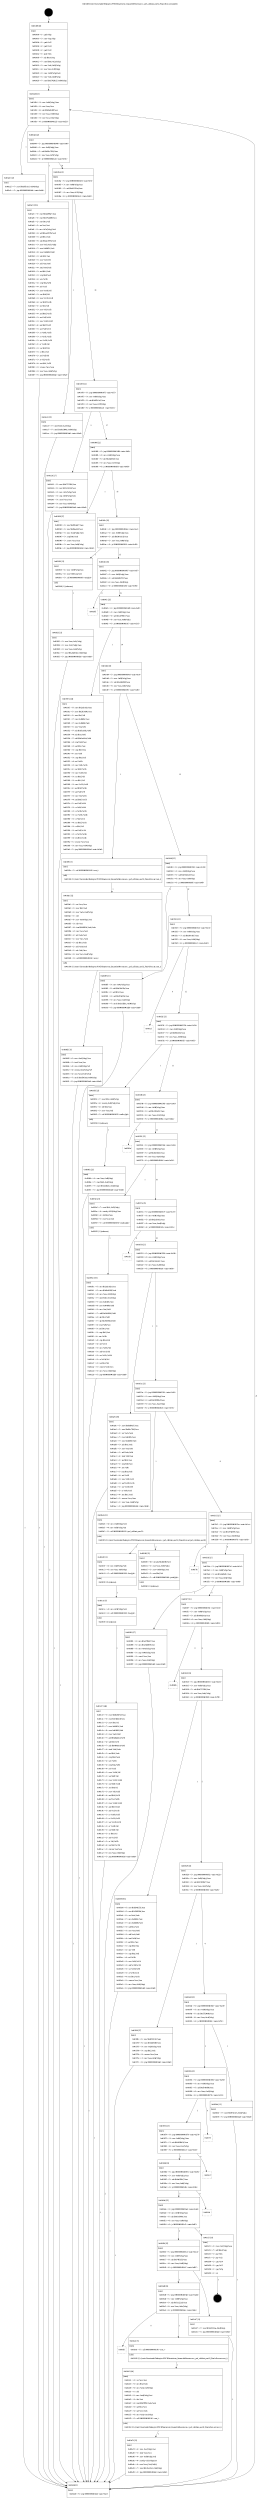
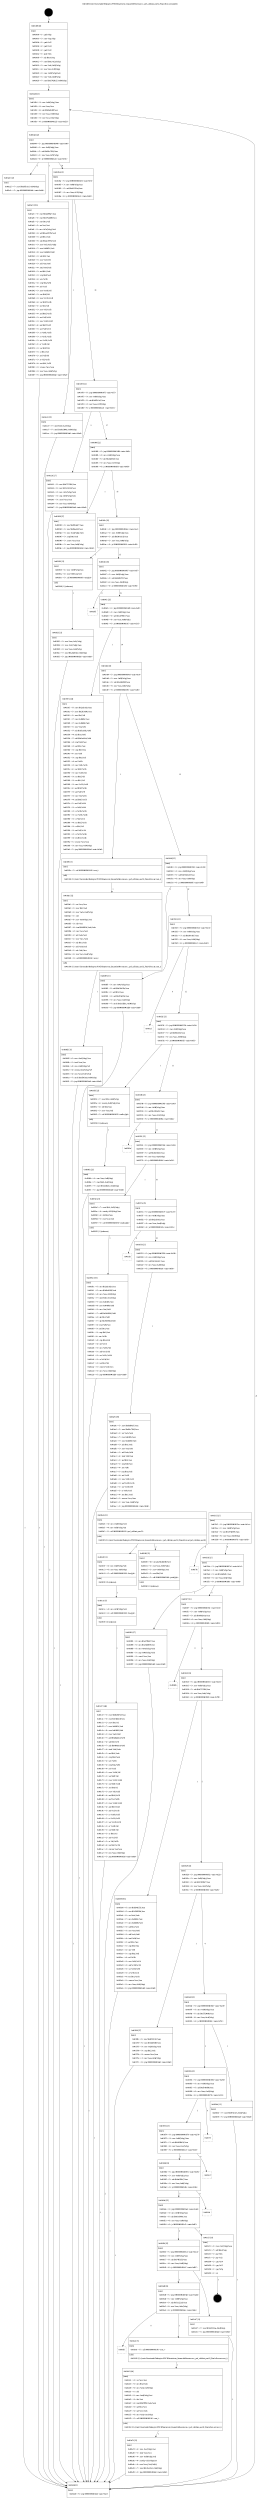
(21, 149) -> (35, 168)
(156, 1396) -> none
